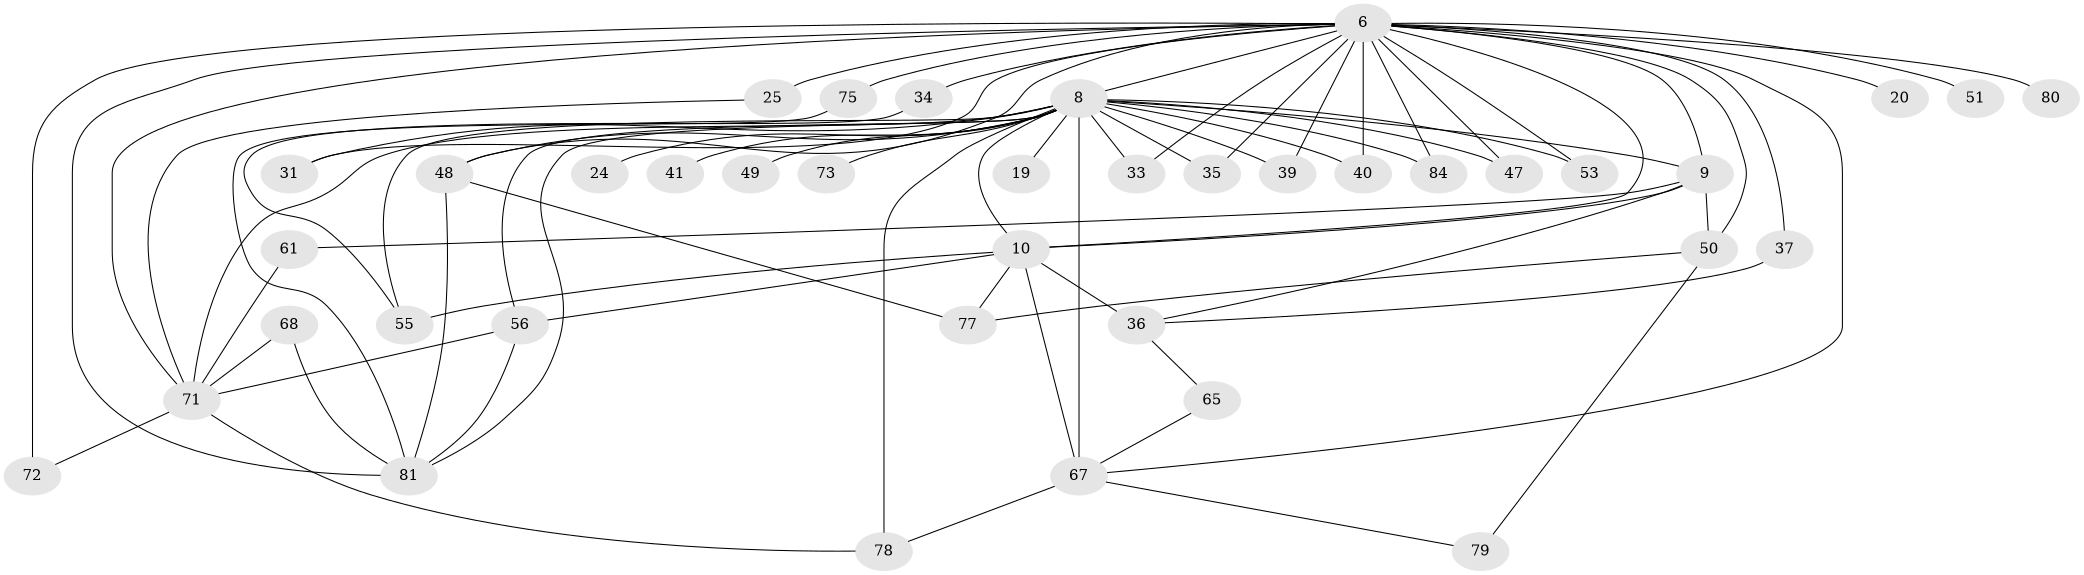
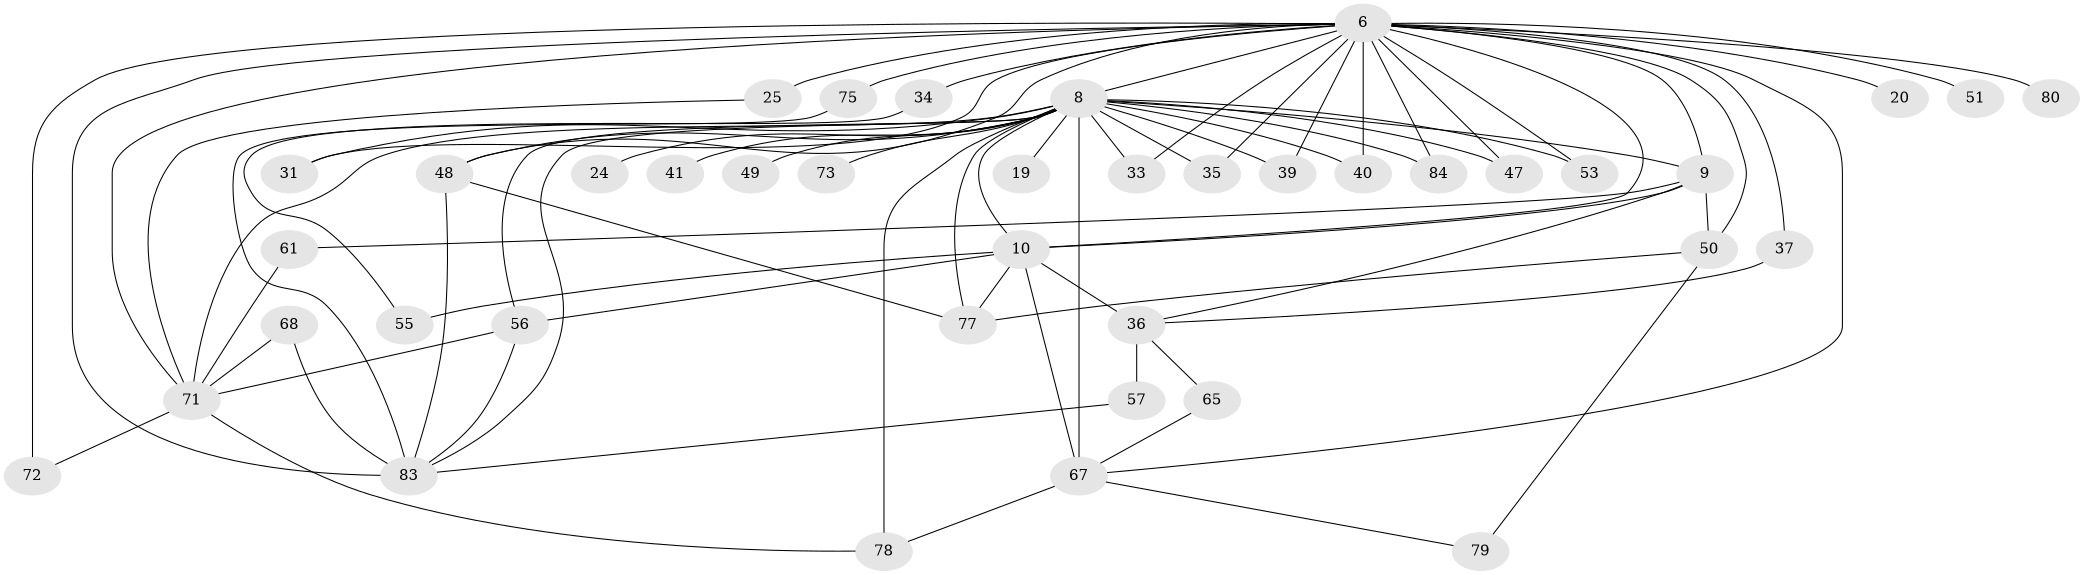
(649, 123) -> (962, 183)
none -> (1137, 401)
(409, 476) -> (409, 476)
